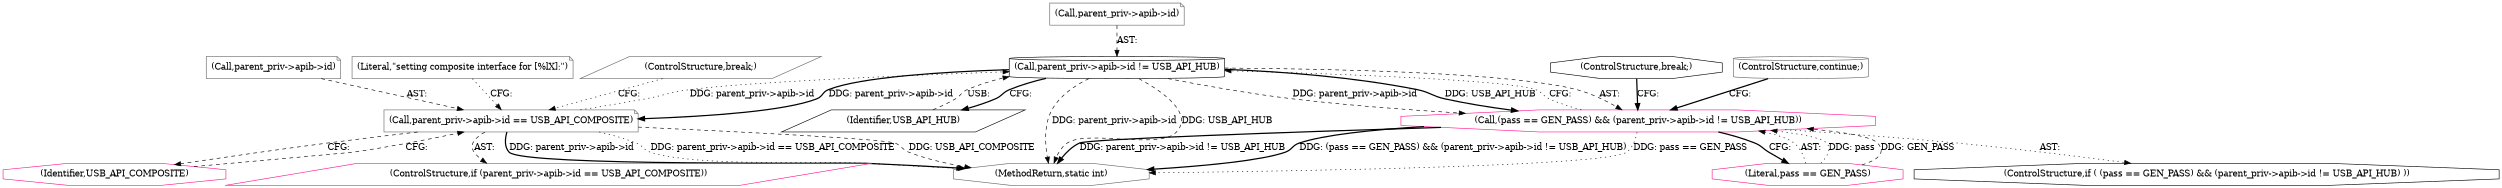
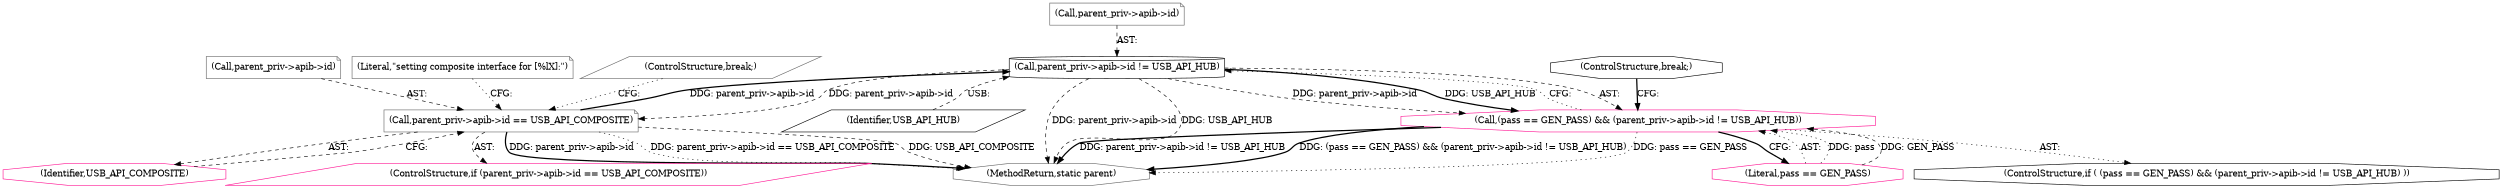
(1801, 68) -> none
(791, 82) -> (791, 82)
(826, 91) -> (826, 91)
(1006, 91) -> none
(340, 148) -> (340, 148)
(1051, 174) -> (1051, 174)
